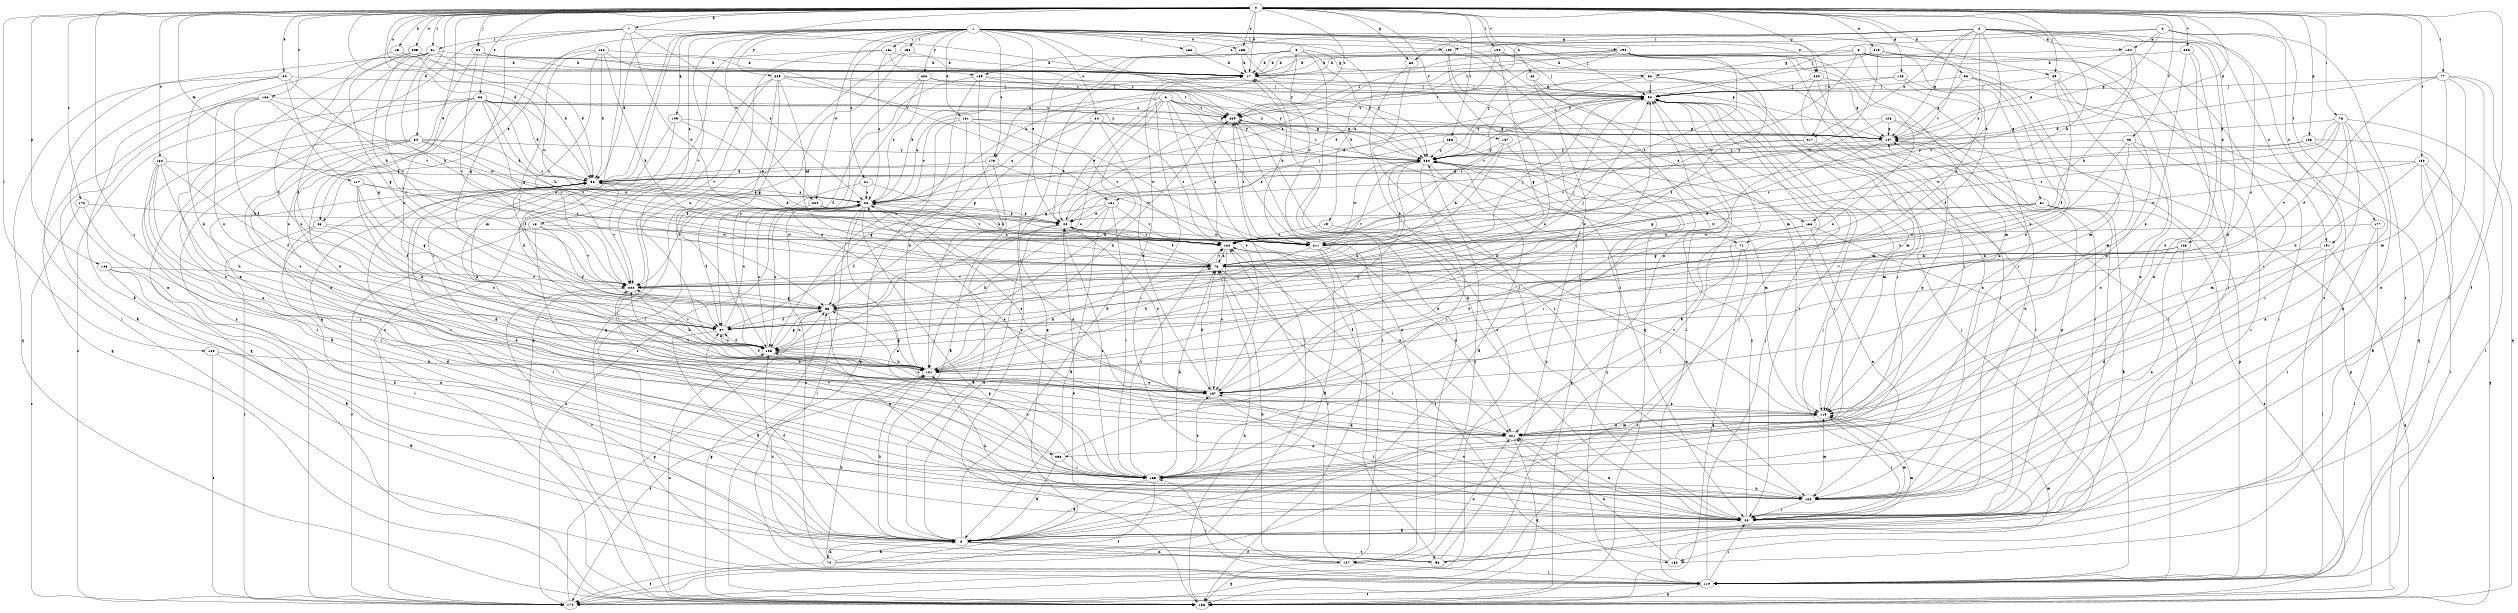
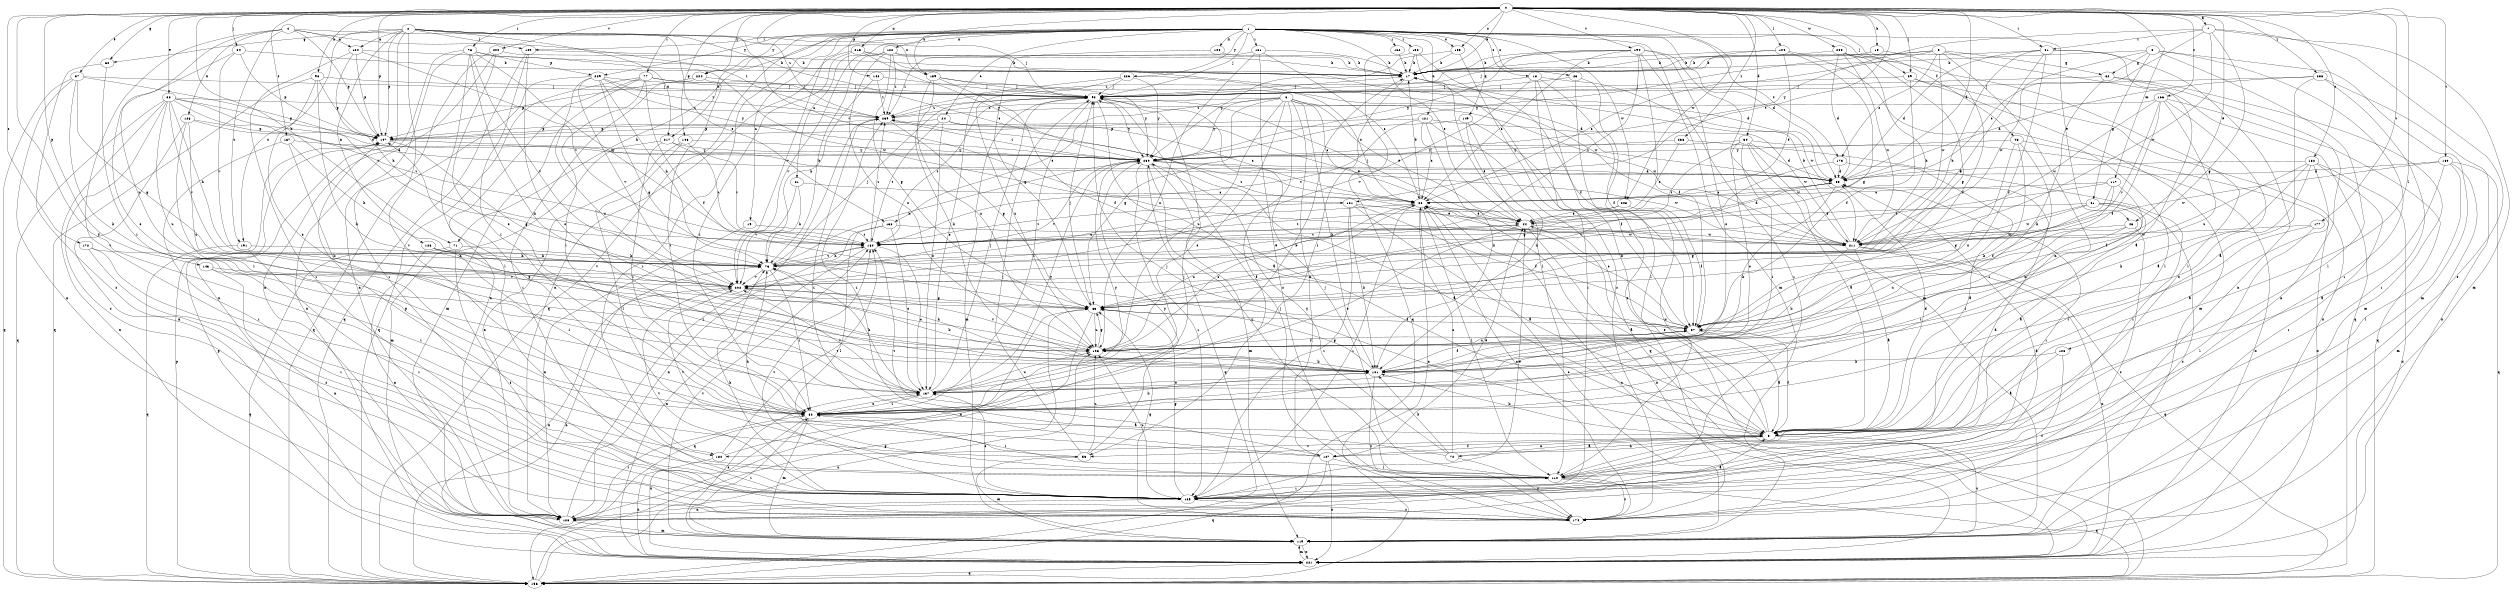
none -> (984, 36)
none -> (1217, 50)
none -> (221, 54)
(285, 76) -> (77, 76)
(1548, 87) -> (1501, 87)
(2117, 133) -> (532, 64)
(1472, 162) -> none
(731, 192) -> none
(1151, 209) -> (1575, 147)
(688, 214) -> (605, 214)
(548, 218) -> (425, 257)
(1099, 254) -> none
(1281, 268) -> (1401, 88)
(1439, 288) -> (1592, 204)
(1517, 401) -> (713, 533)
none -> (783, 423)
(1276, 447) -> (2161, 552)
(509, 470) -> (2098, 331)
(1912, 478) -> (1977, 489)
(2273, 575) -> none
